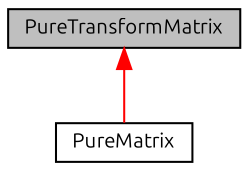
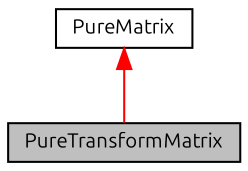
(124, 96) -> (124, 96)
